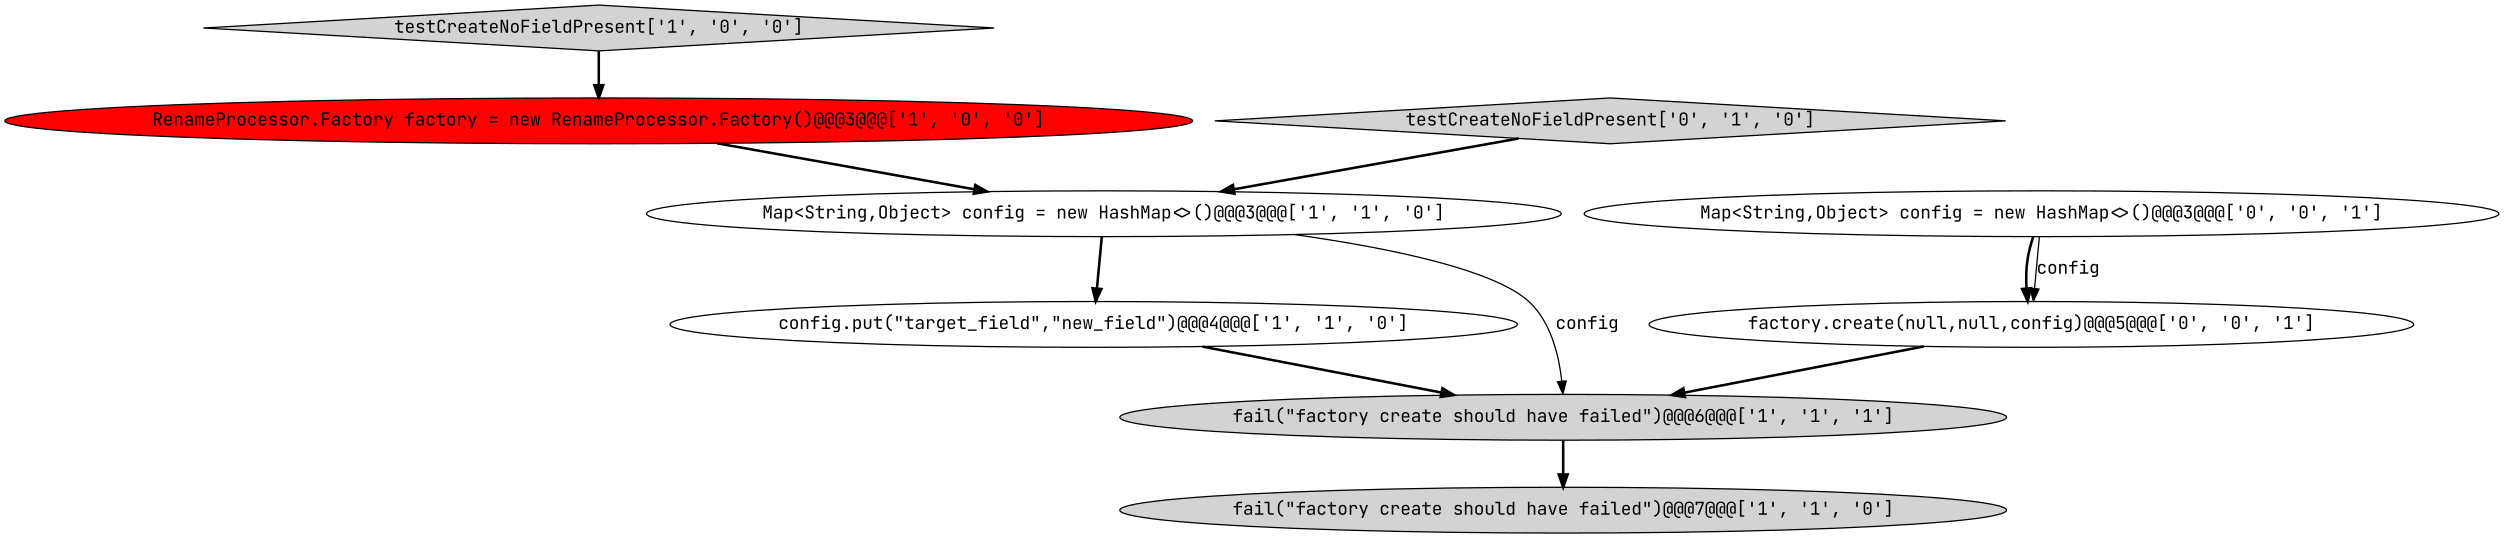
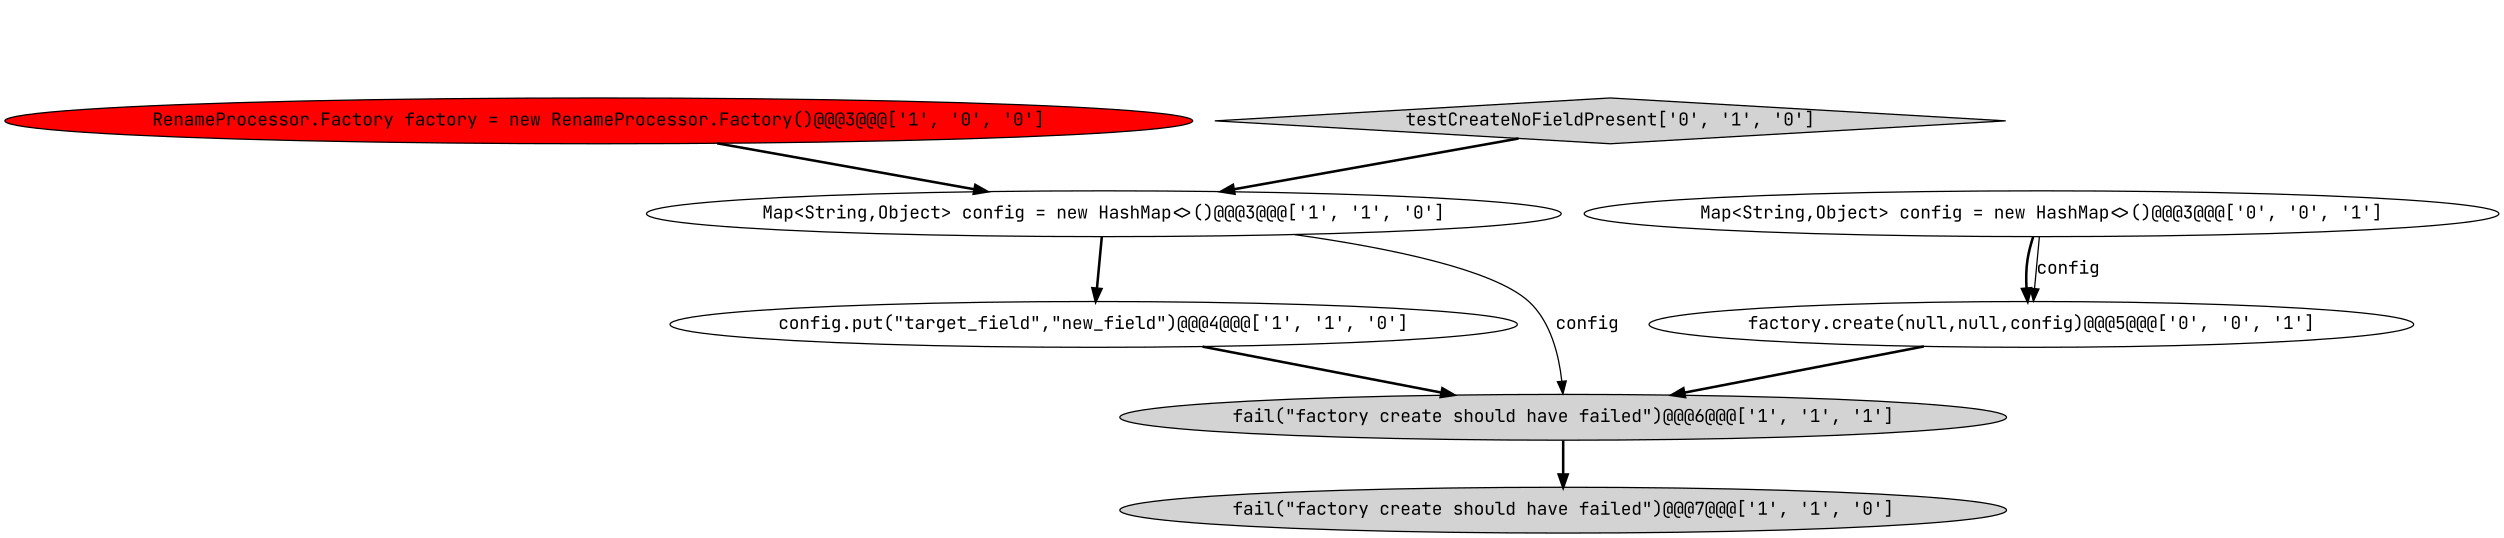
(599, 28) -> none
